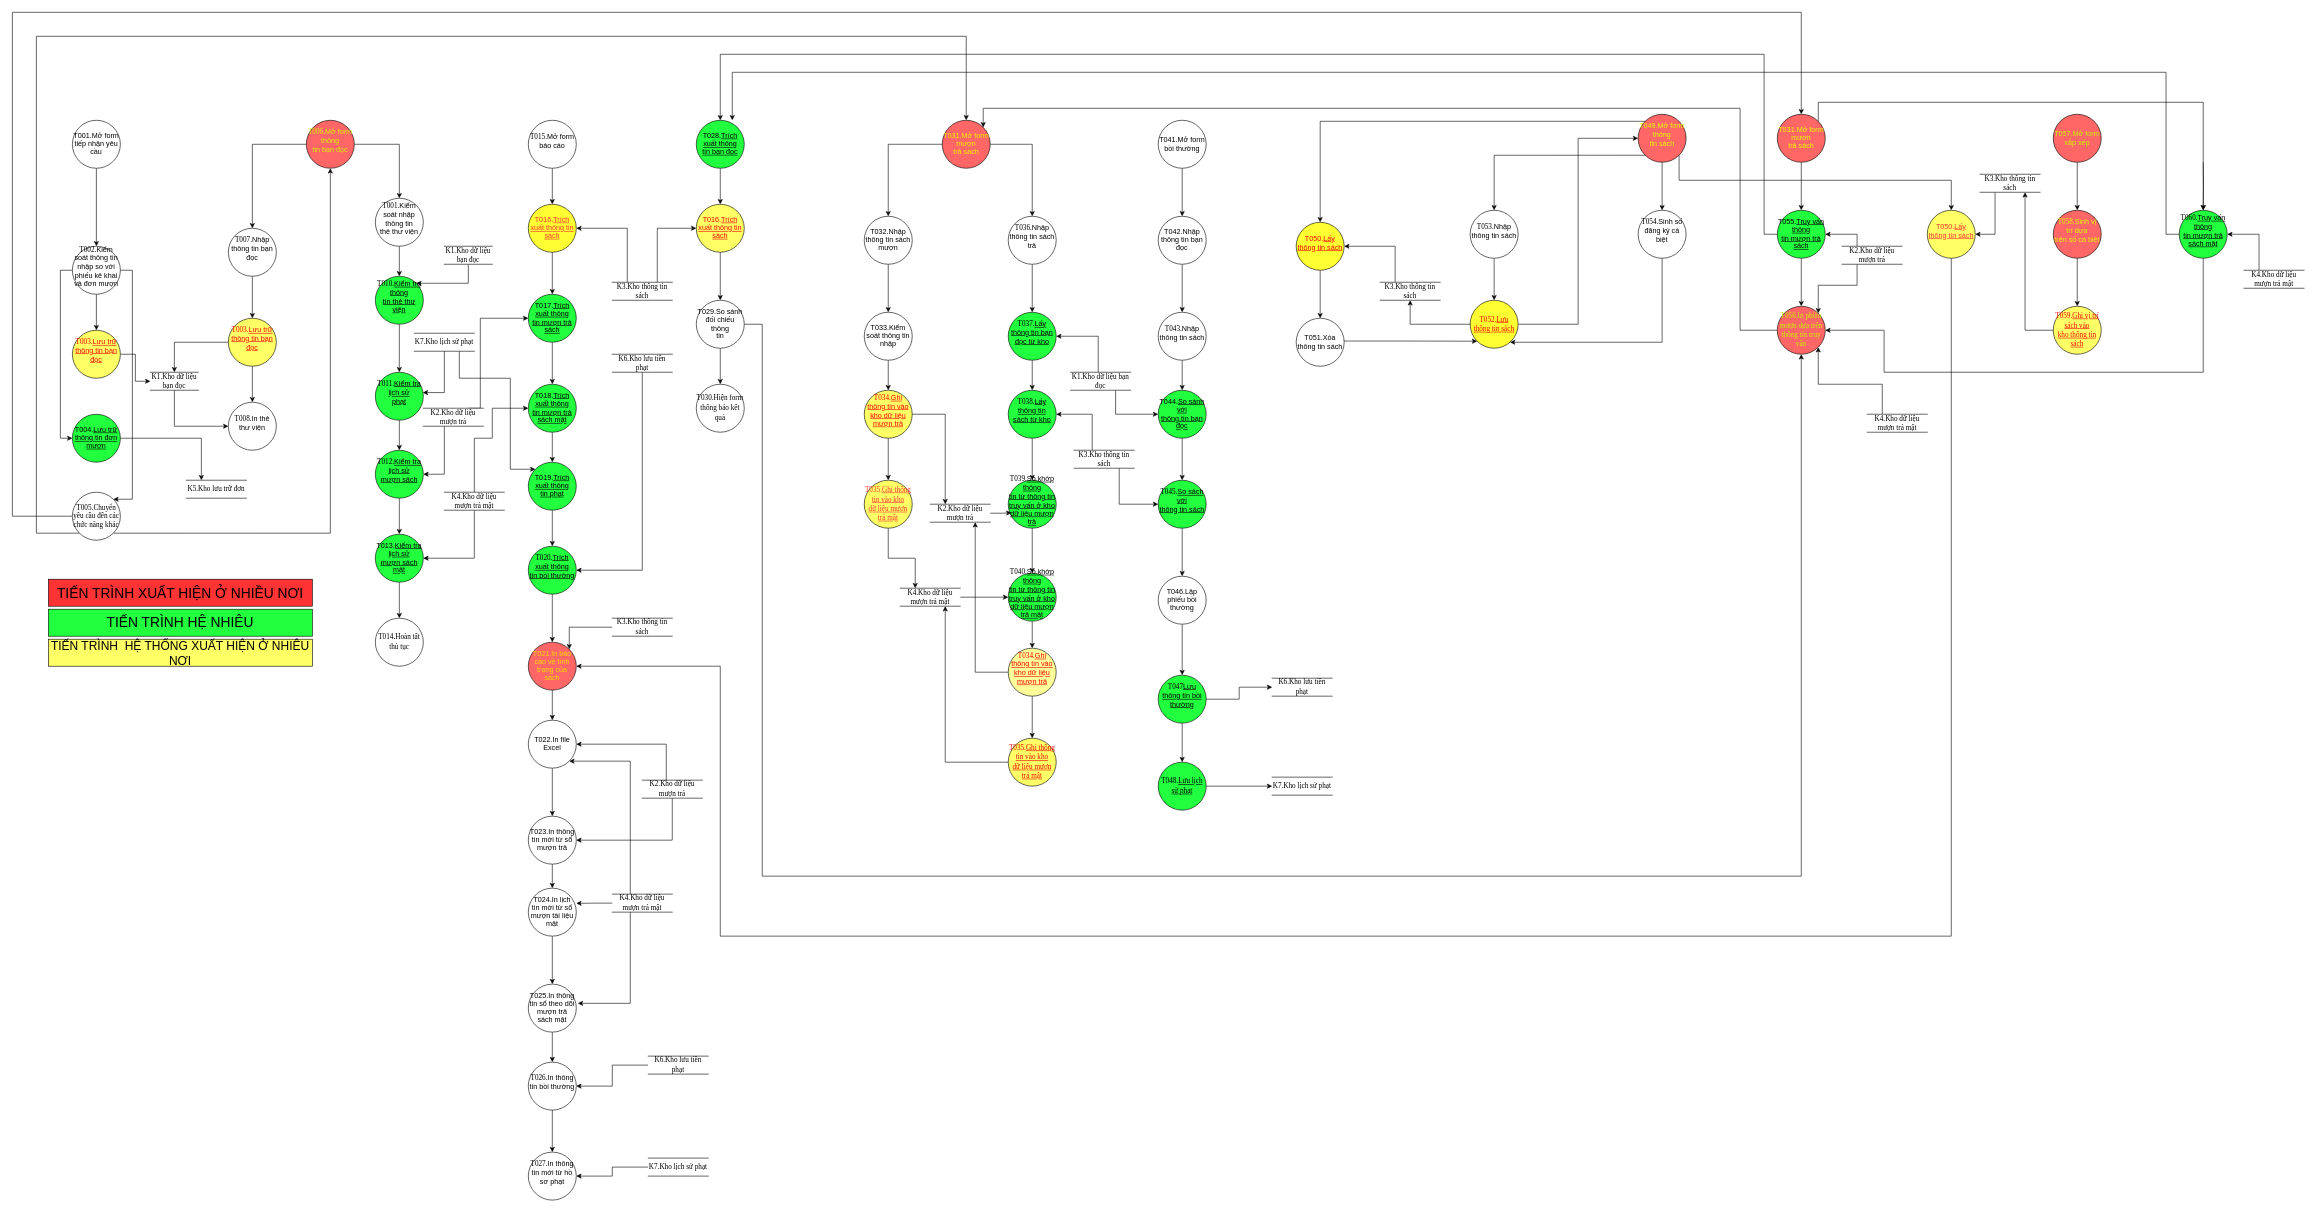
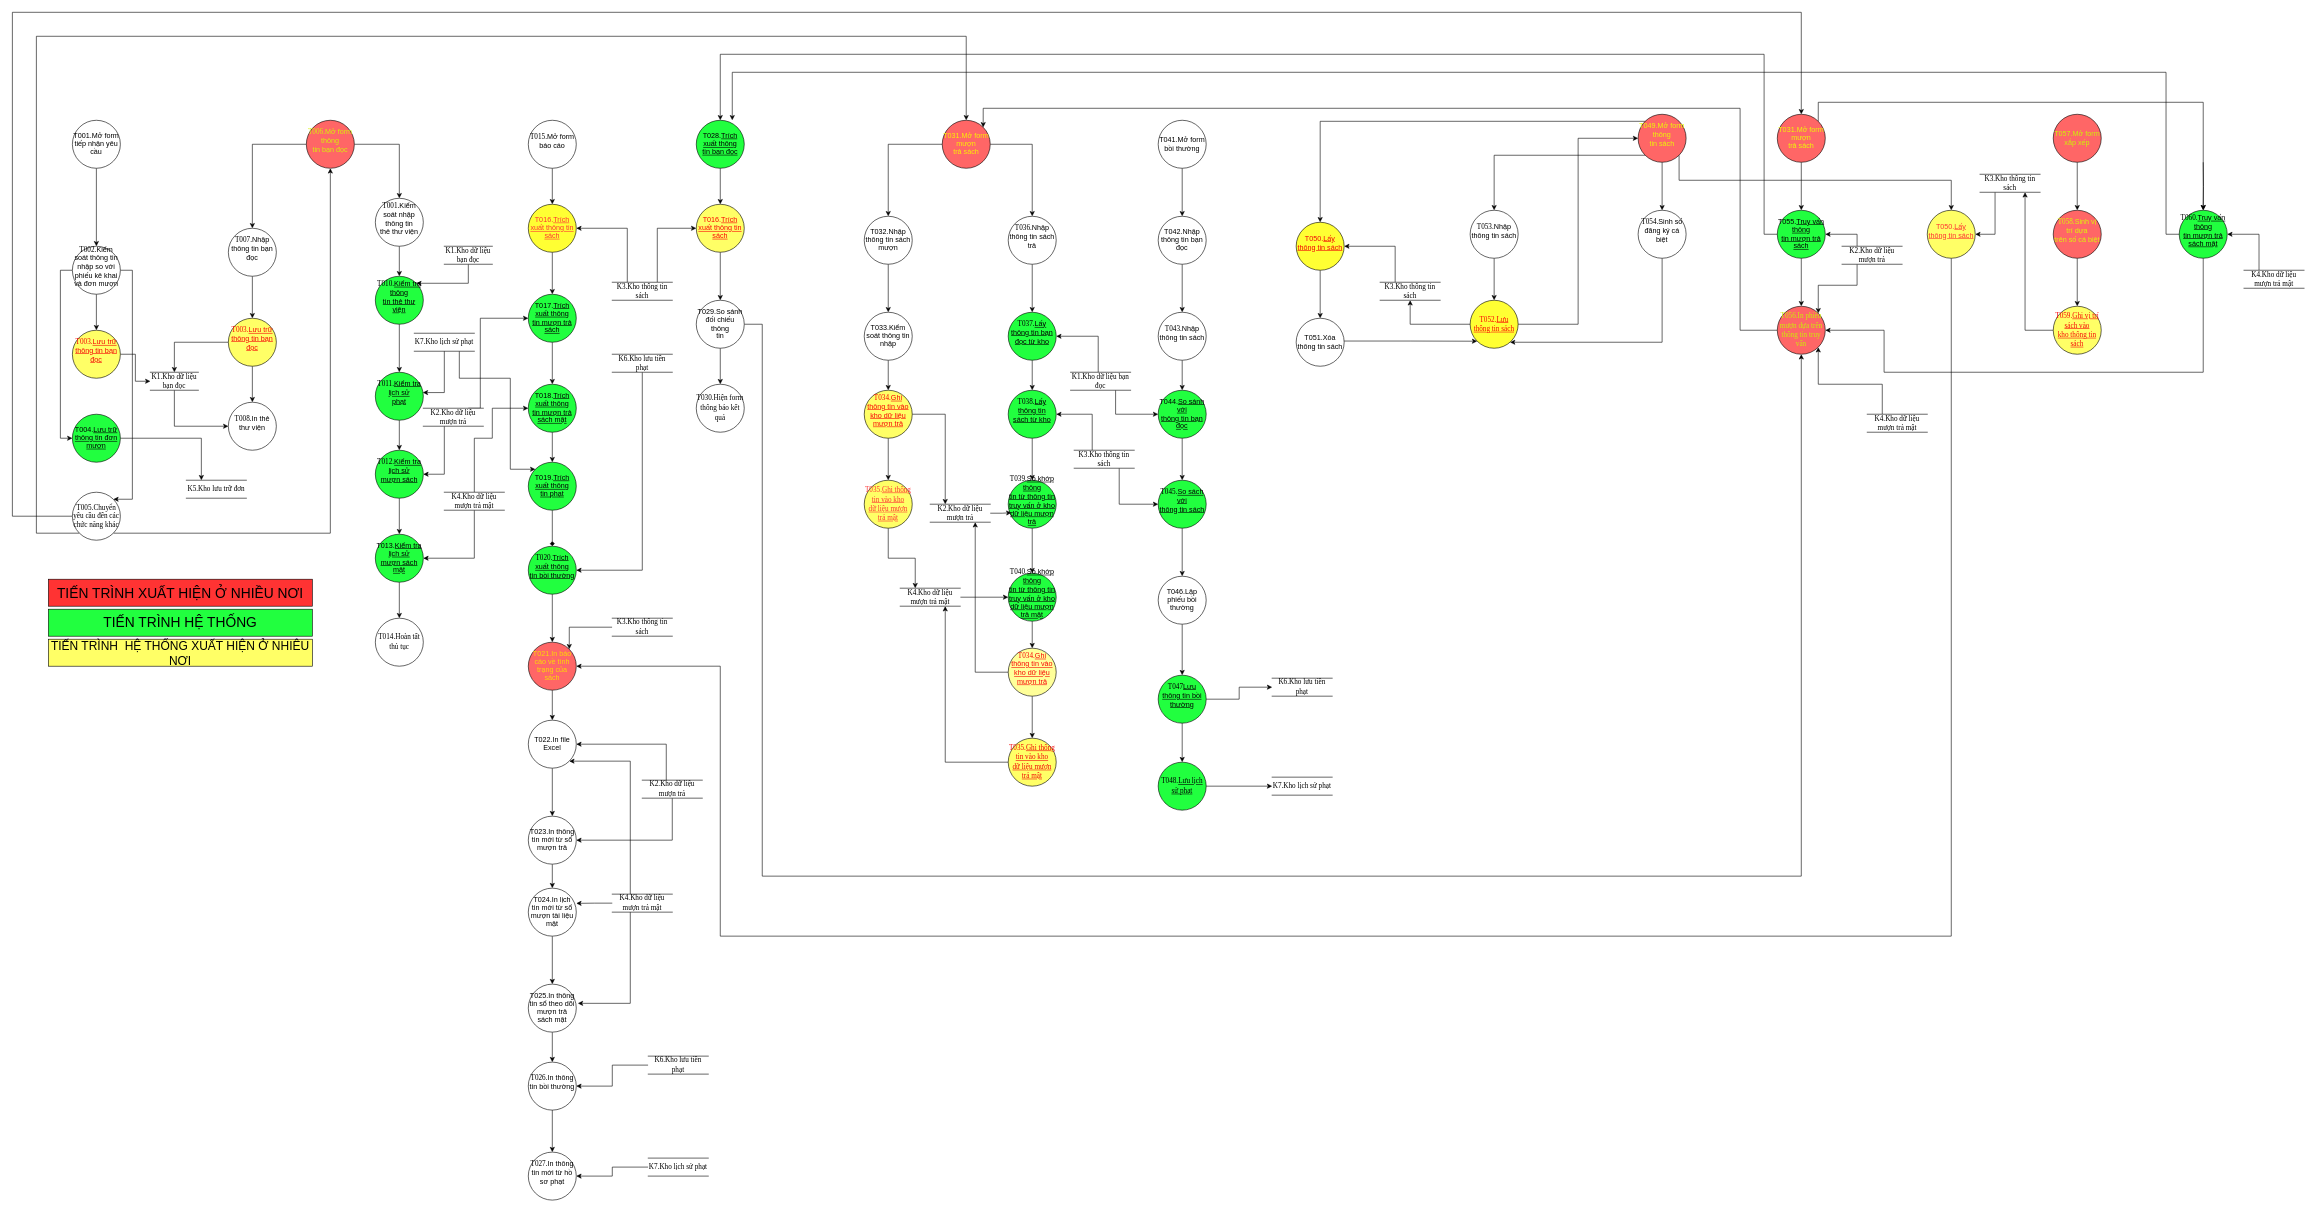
(552, 540) -> (552, 540)
(180, 623) -> (180, 623)
